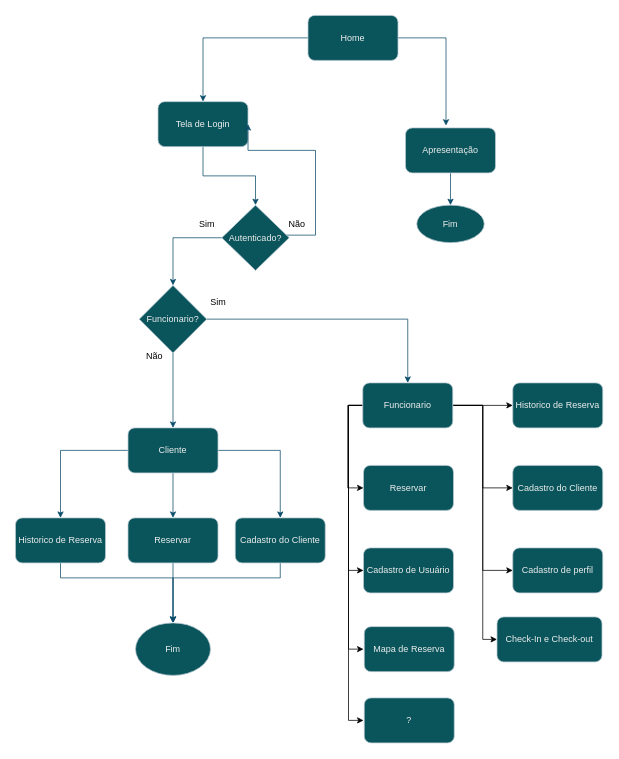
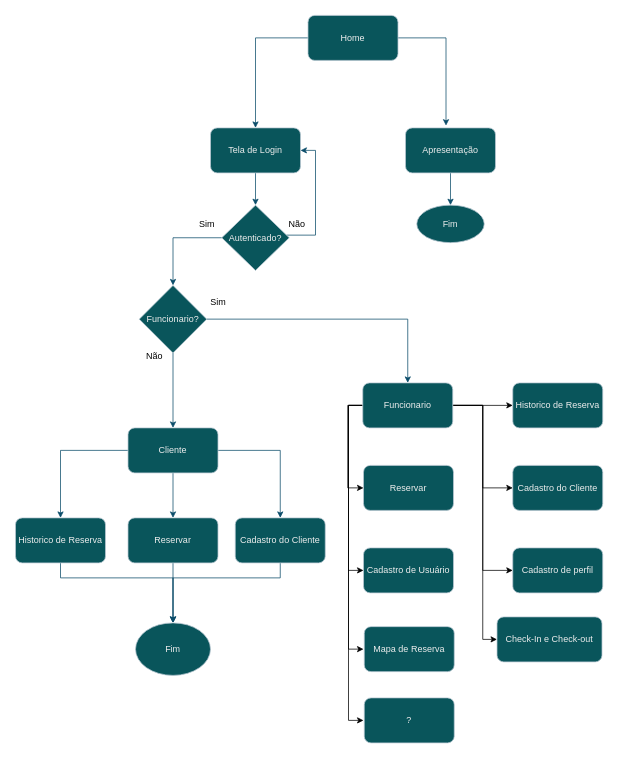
(203, 124) -> (255, 150)
